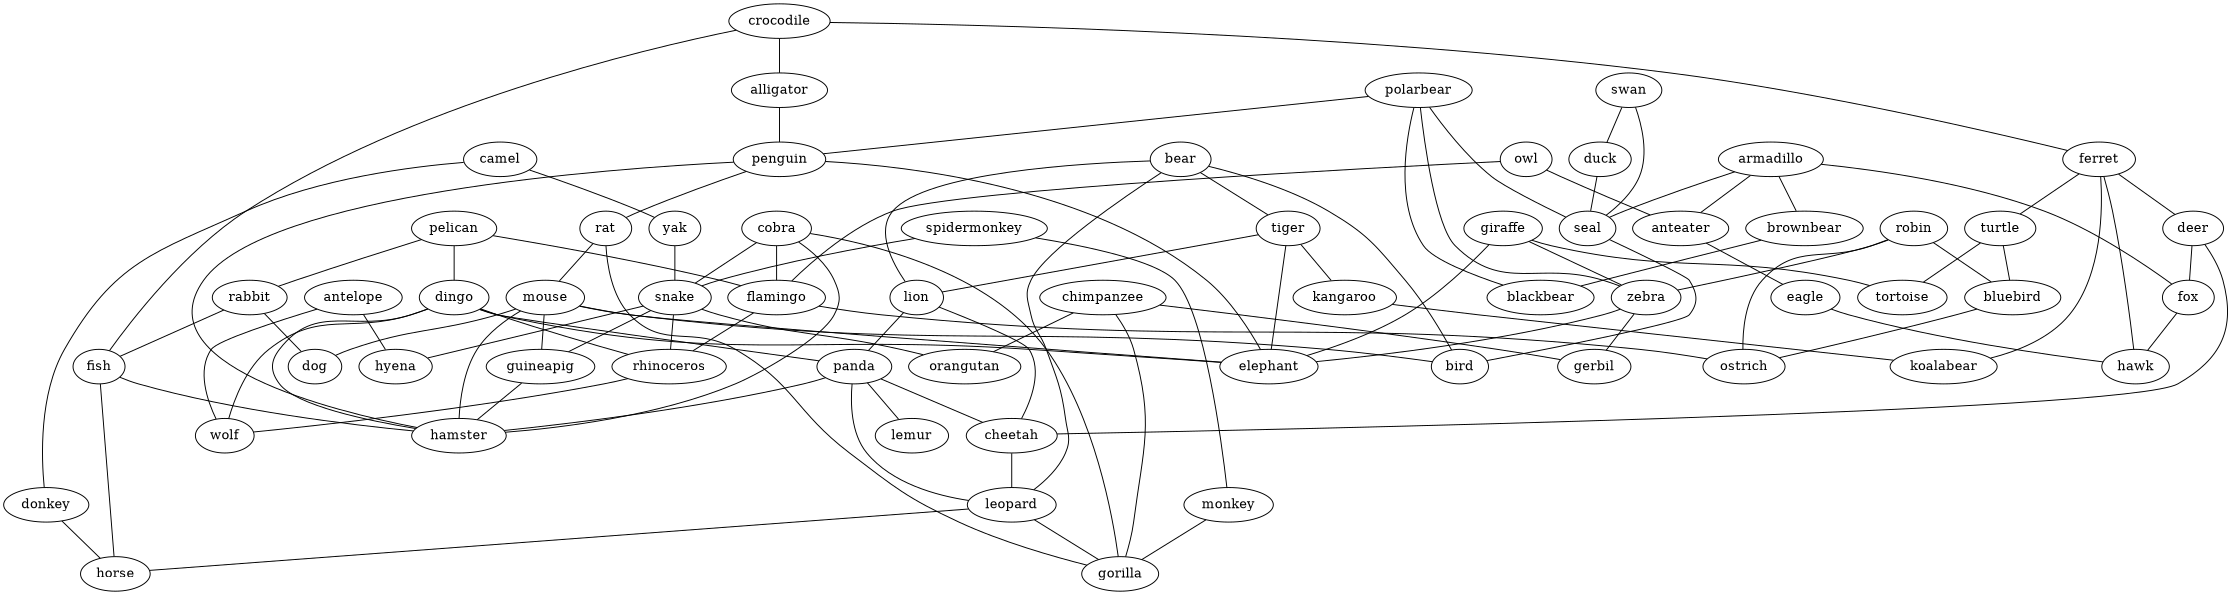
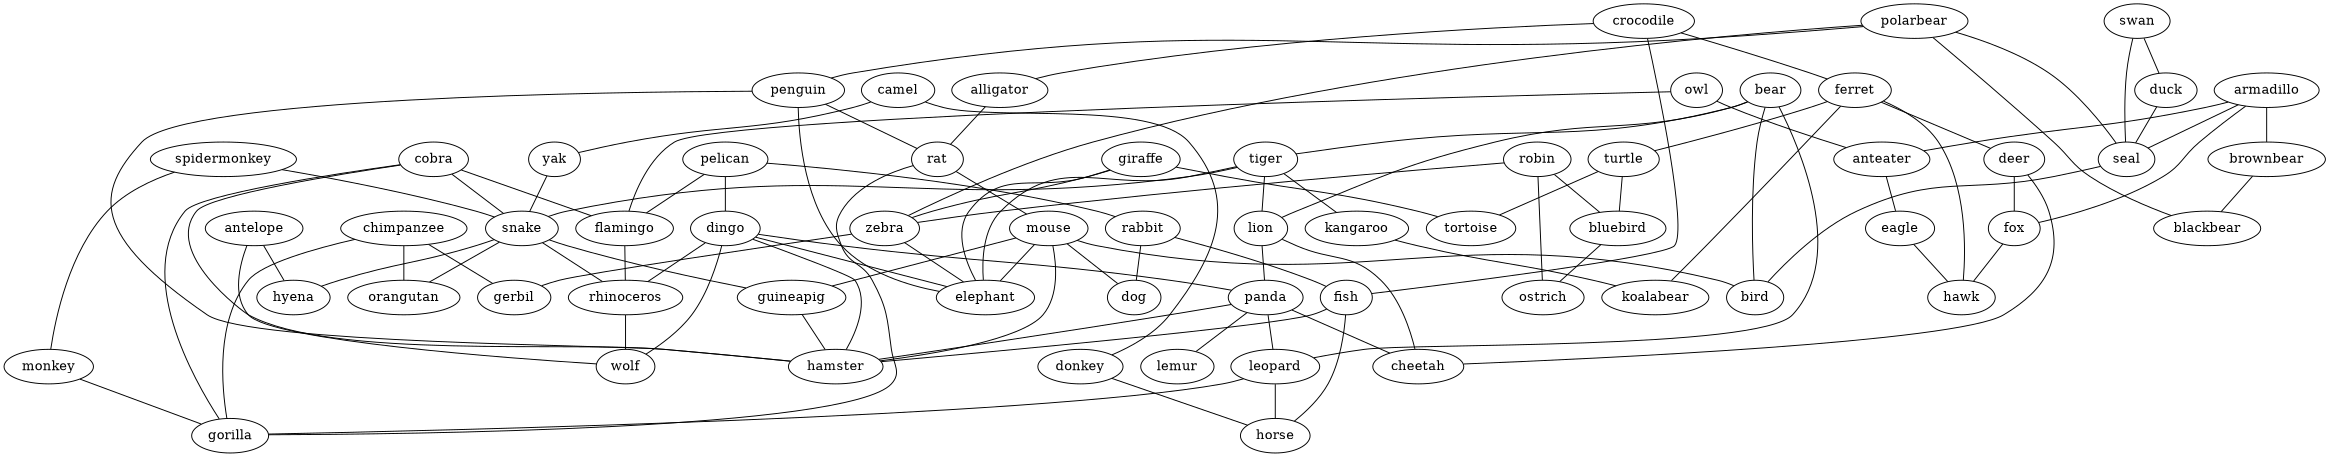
(779, 125) -> (968, 126)
none -> (892, 187)
(1263, 332) -> none
(1012, 470) -> none
